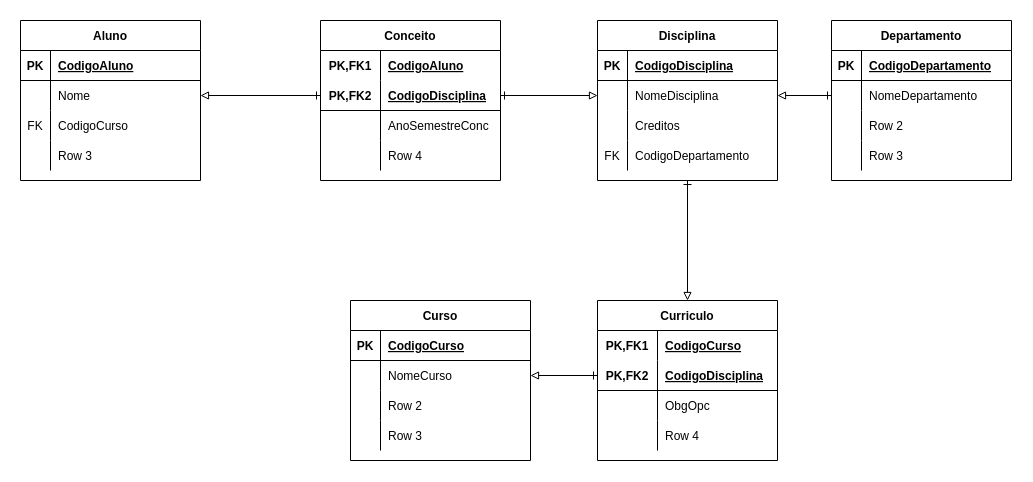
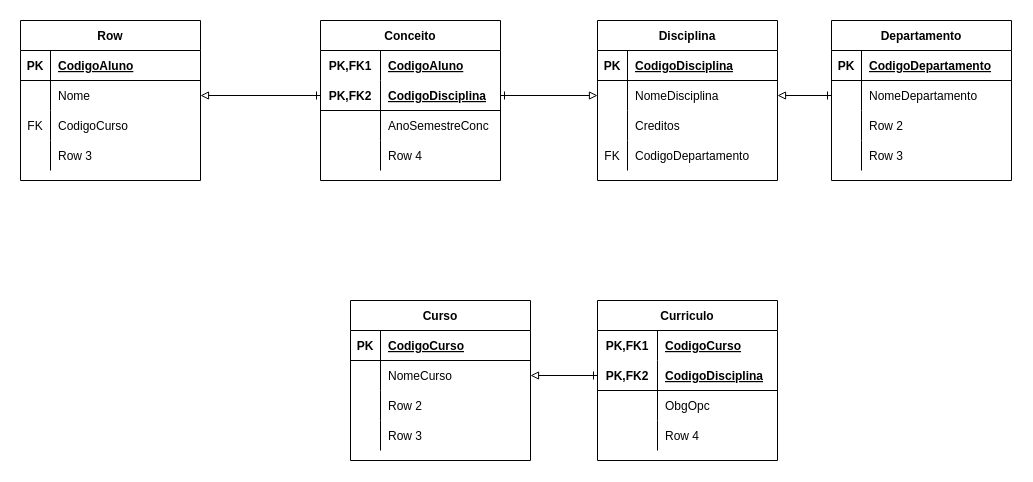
(110, 36) -> (110, 36)
(688, 237) -> none
